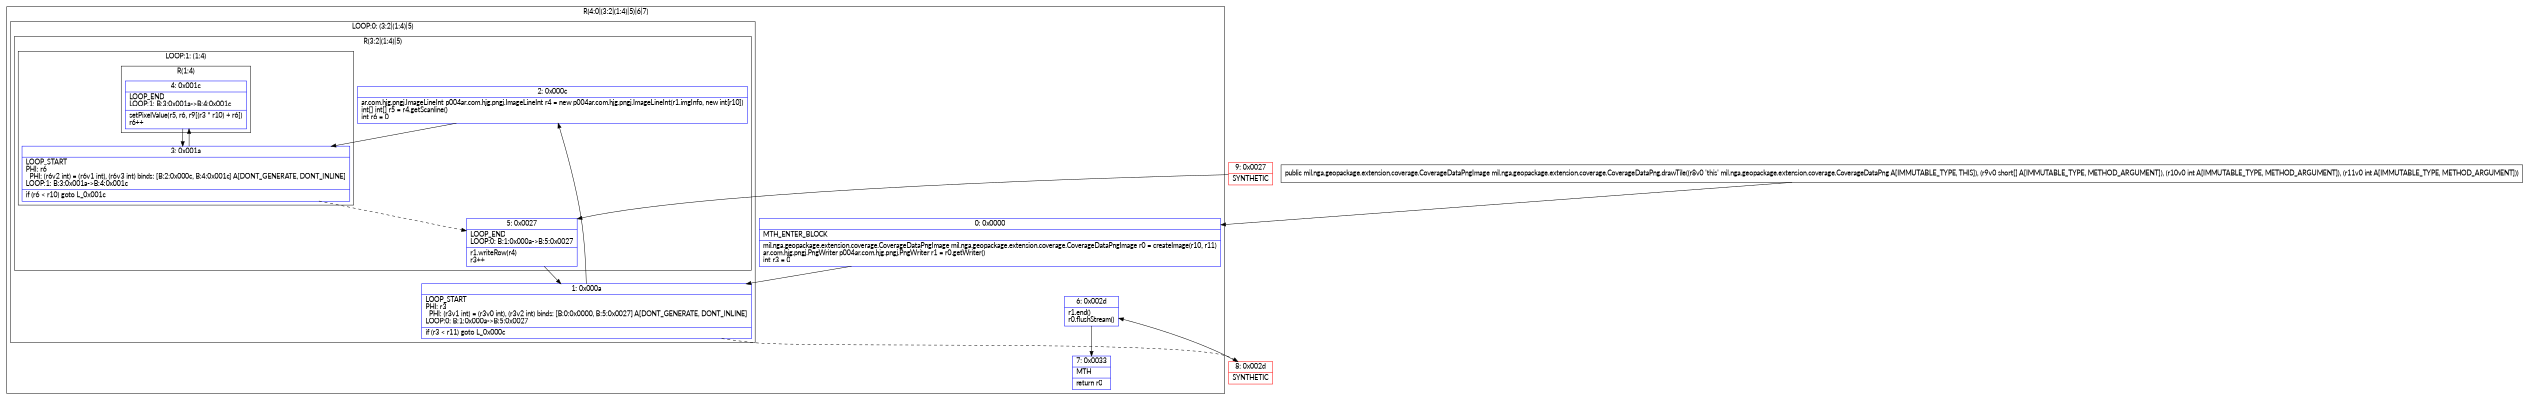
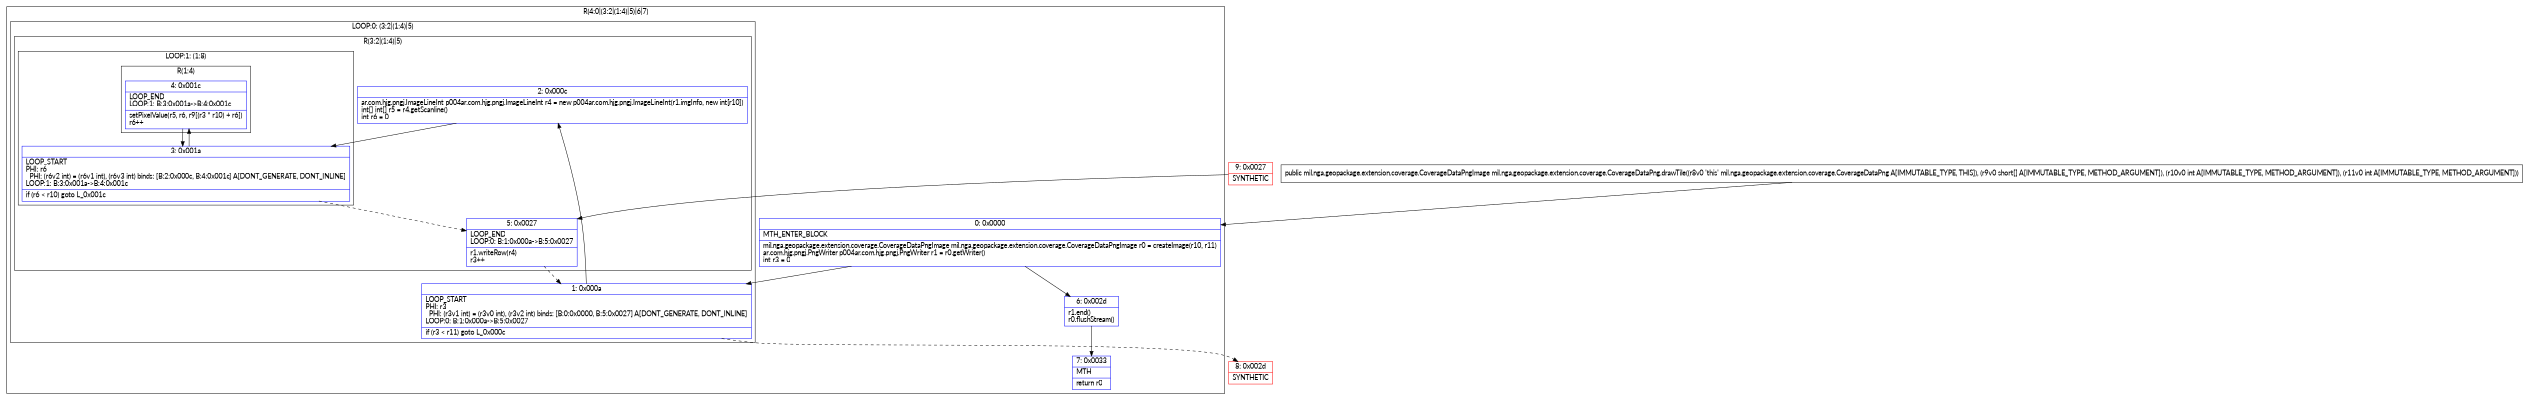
(186, 57) -> (186, 57)
(551, 273) -> (551, 273)
(1181, 337) -> (1046, 280)
